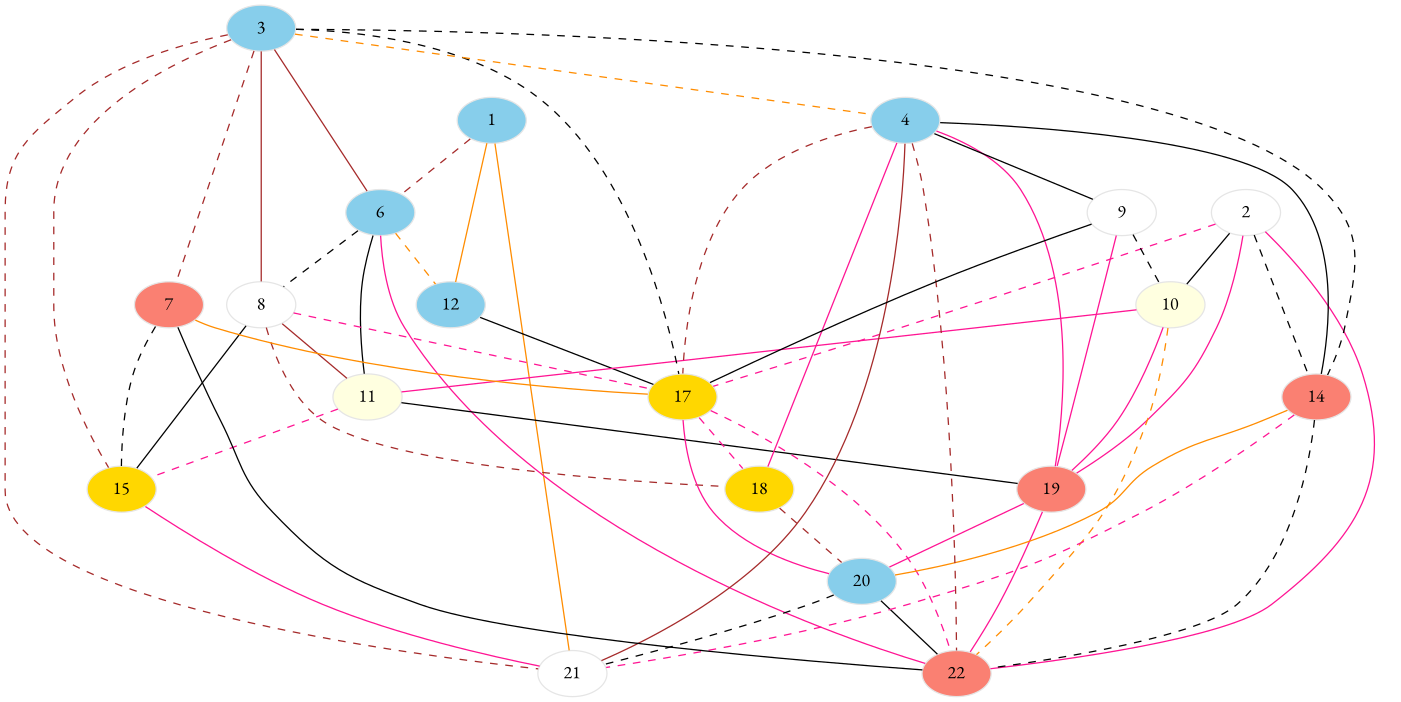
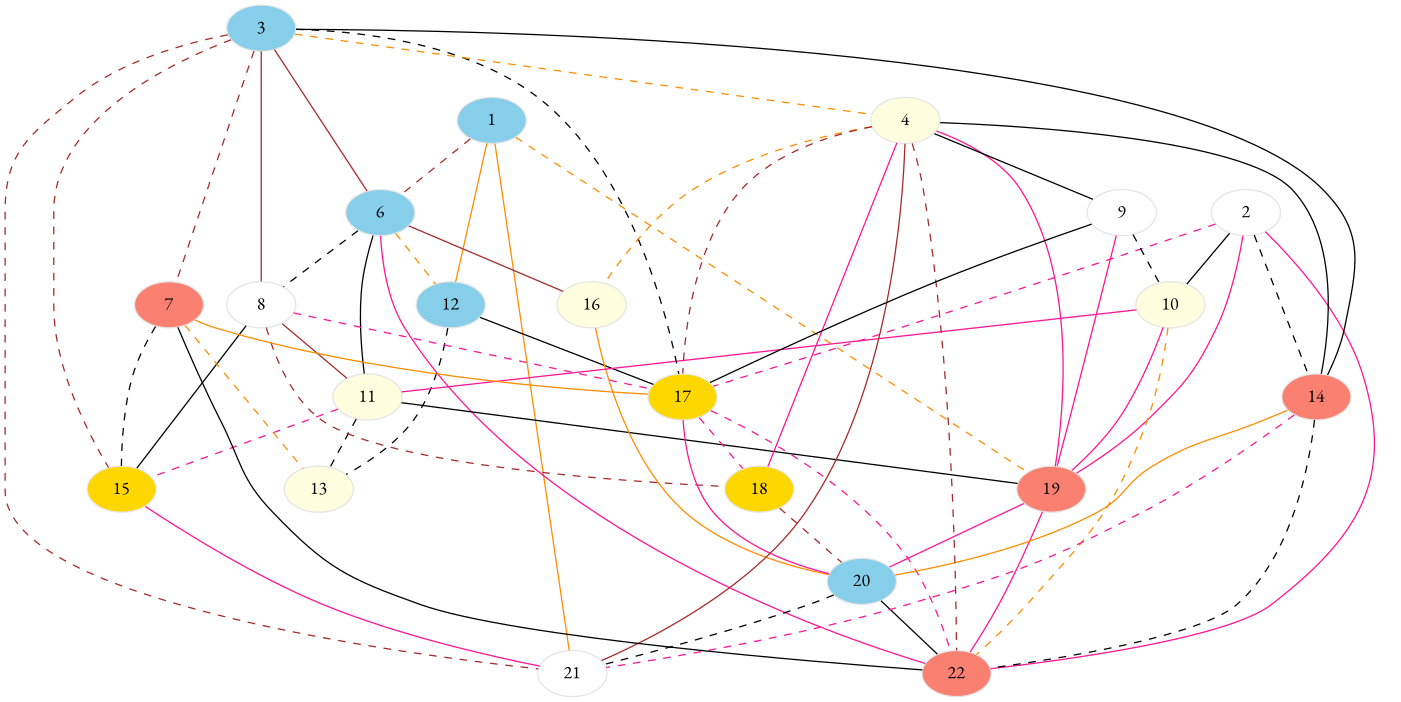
(920, 66) -> (920, 66)
(905, 120) -> (905, 120)
none -> (592, 305)
none -> (772, 305)
none -> (319, 489)
